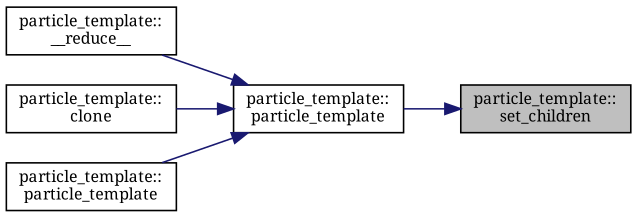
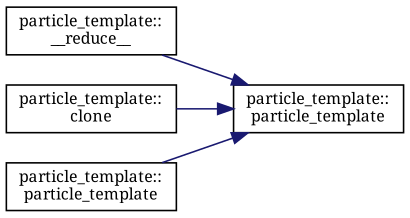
(546, 109) -> none
